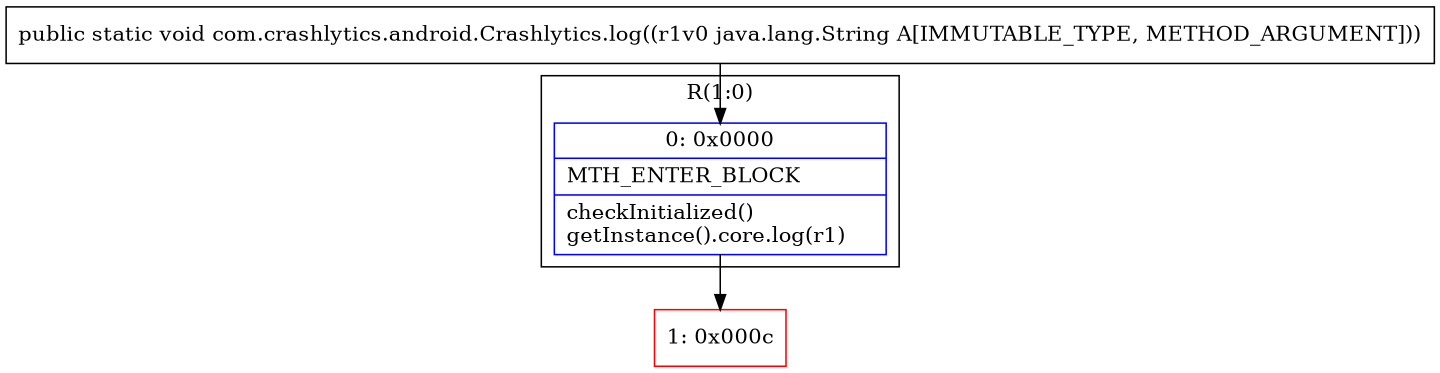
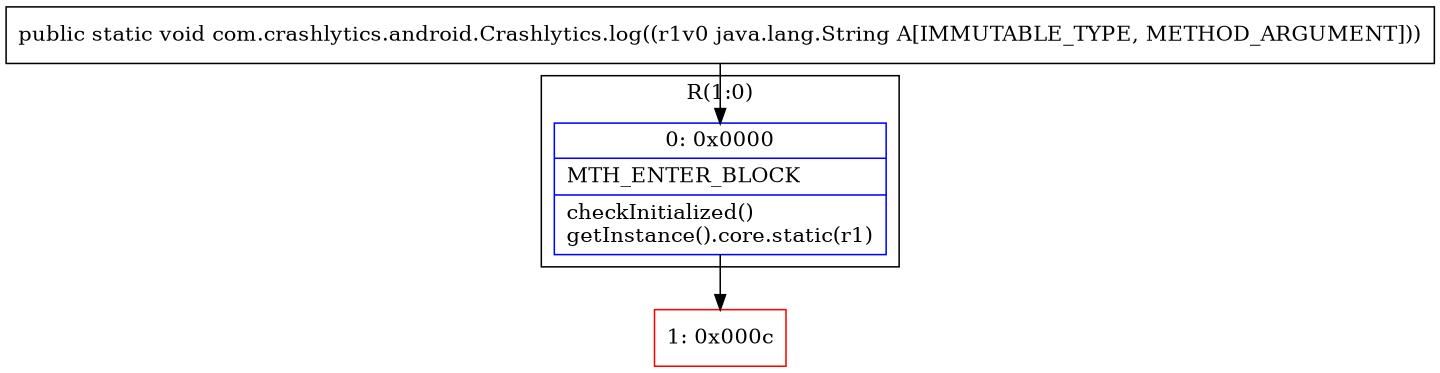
(706, 235) -> (720, 235)
